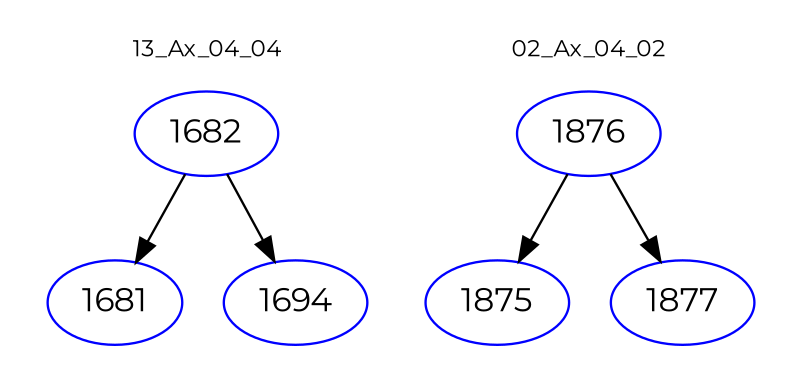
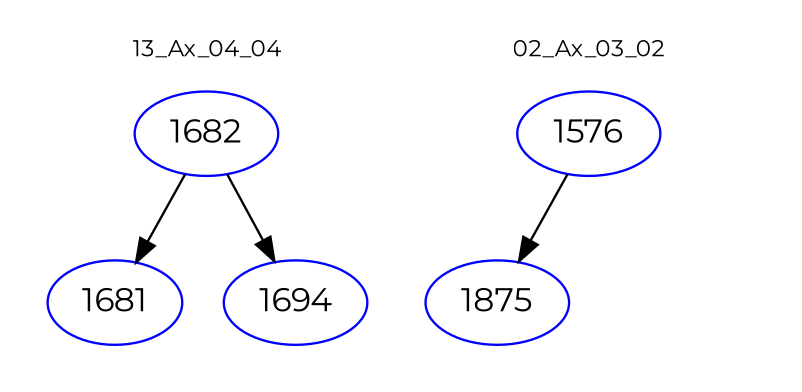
(590, 50) -> (590, 50)
(589, 134) -> (589, 134)
(683, 303) -> none
